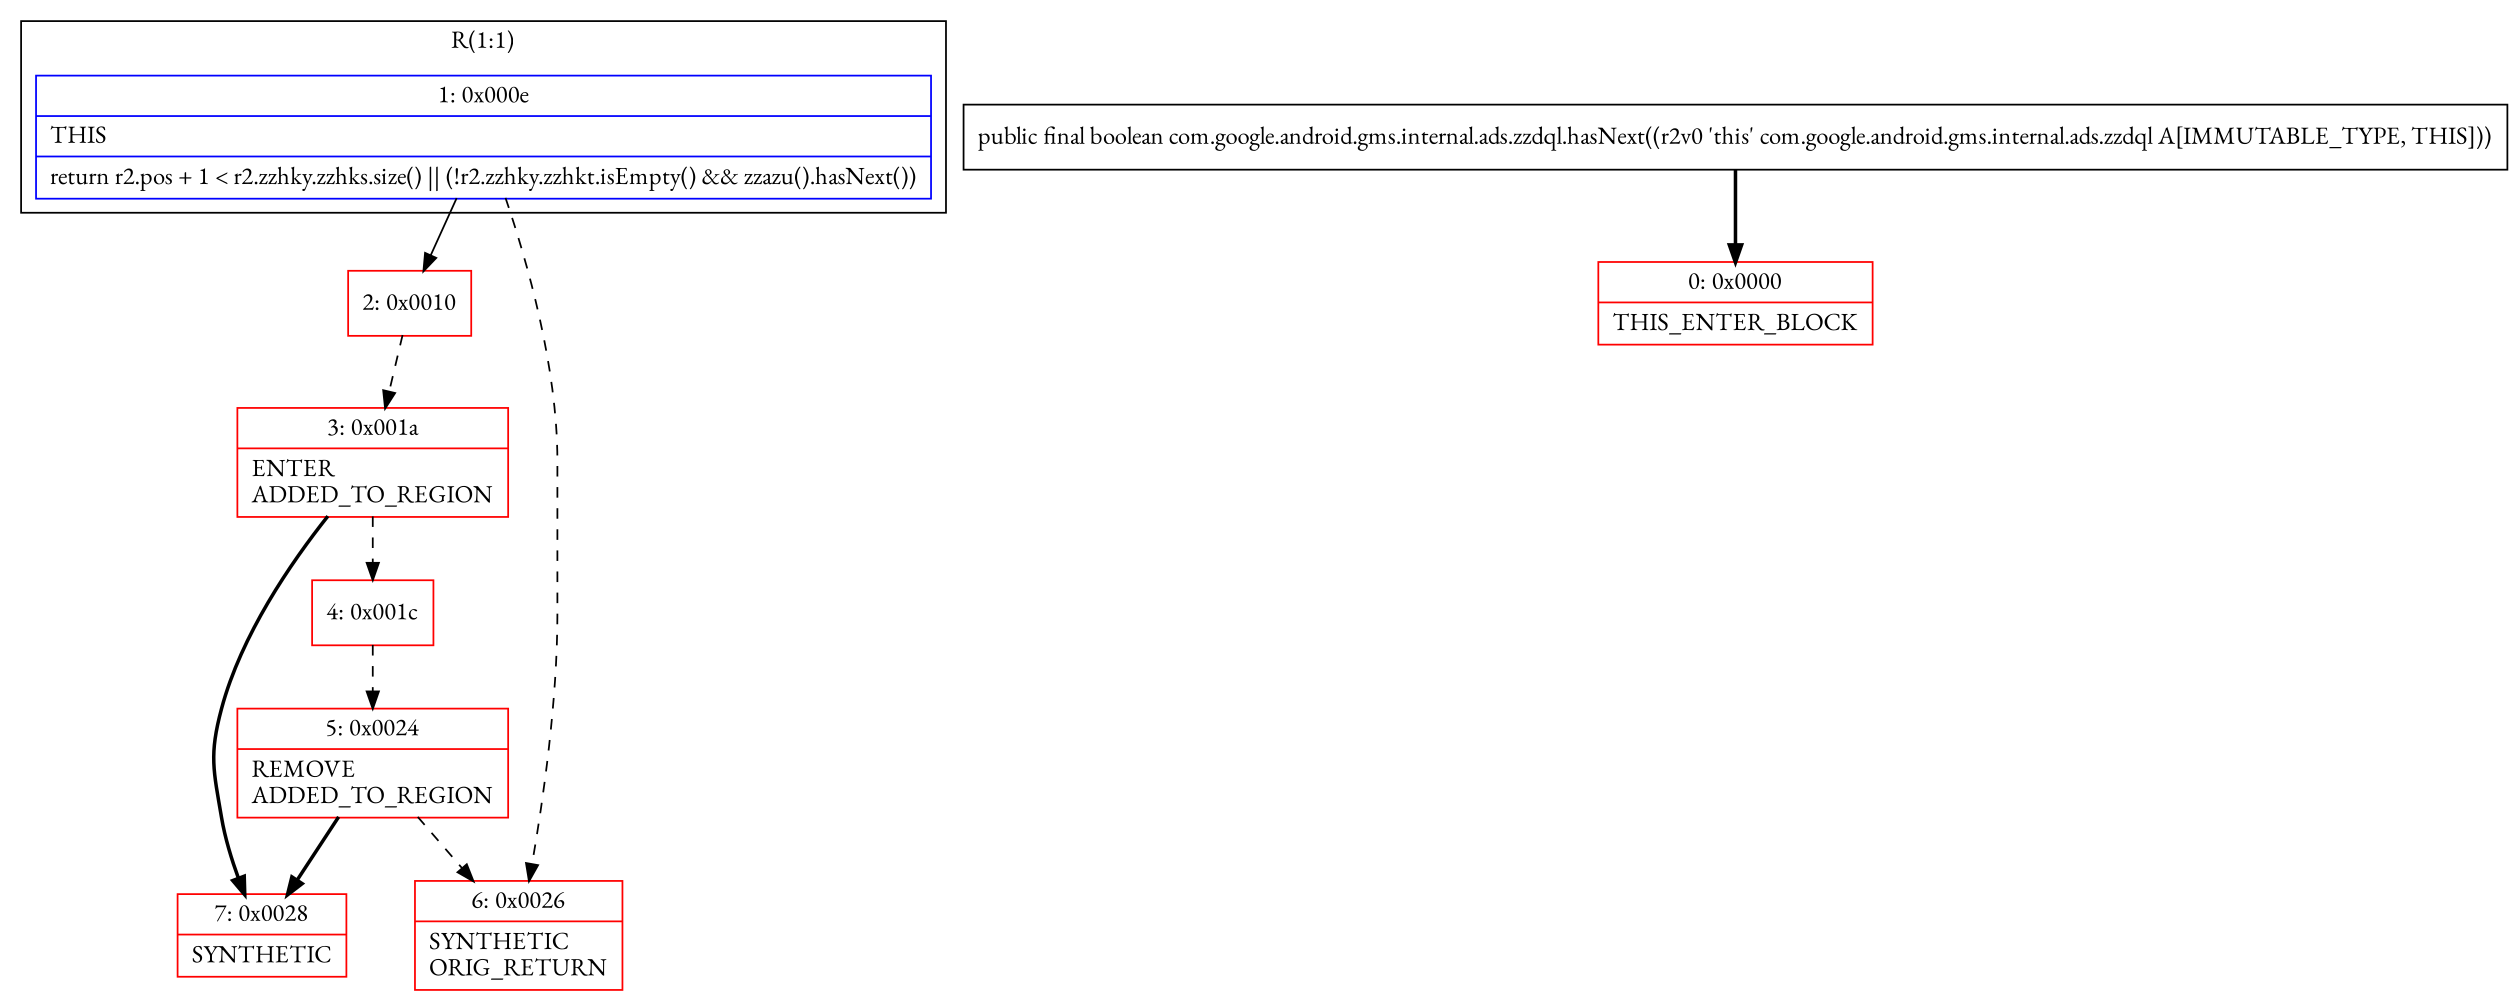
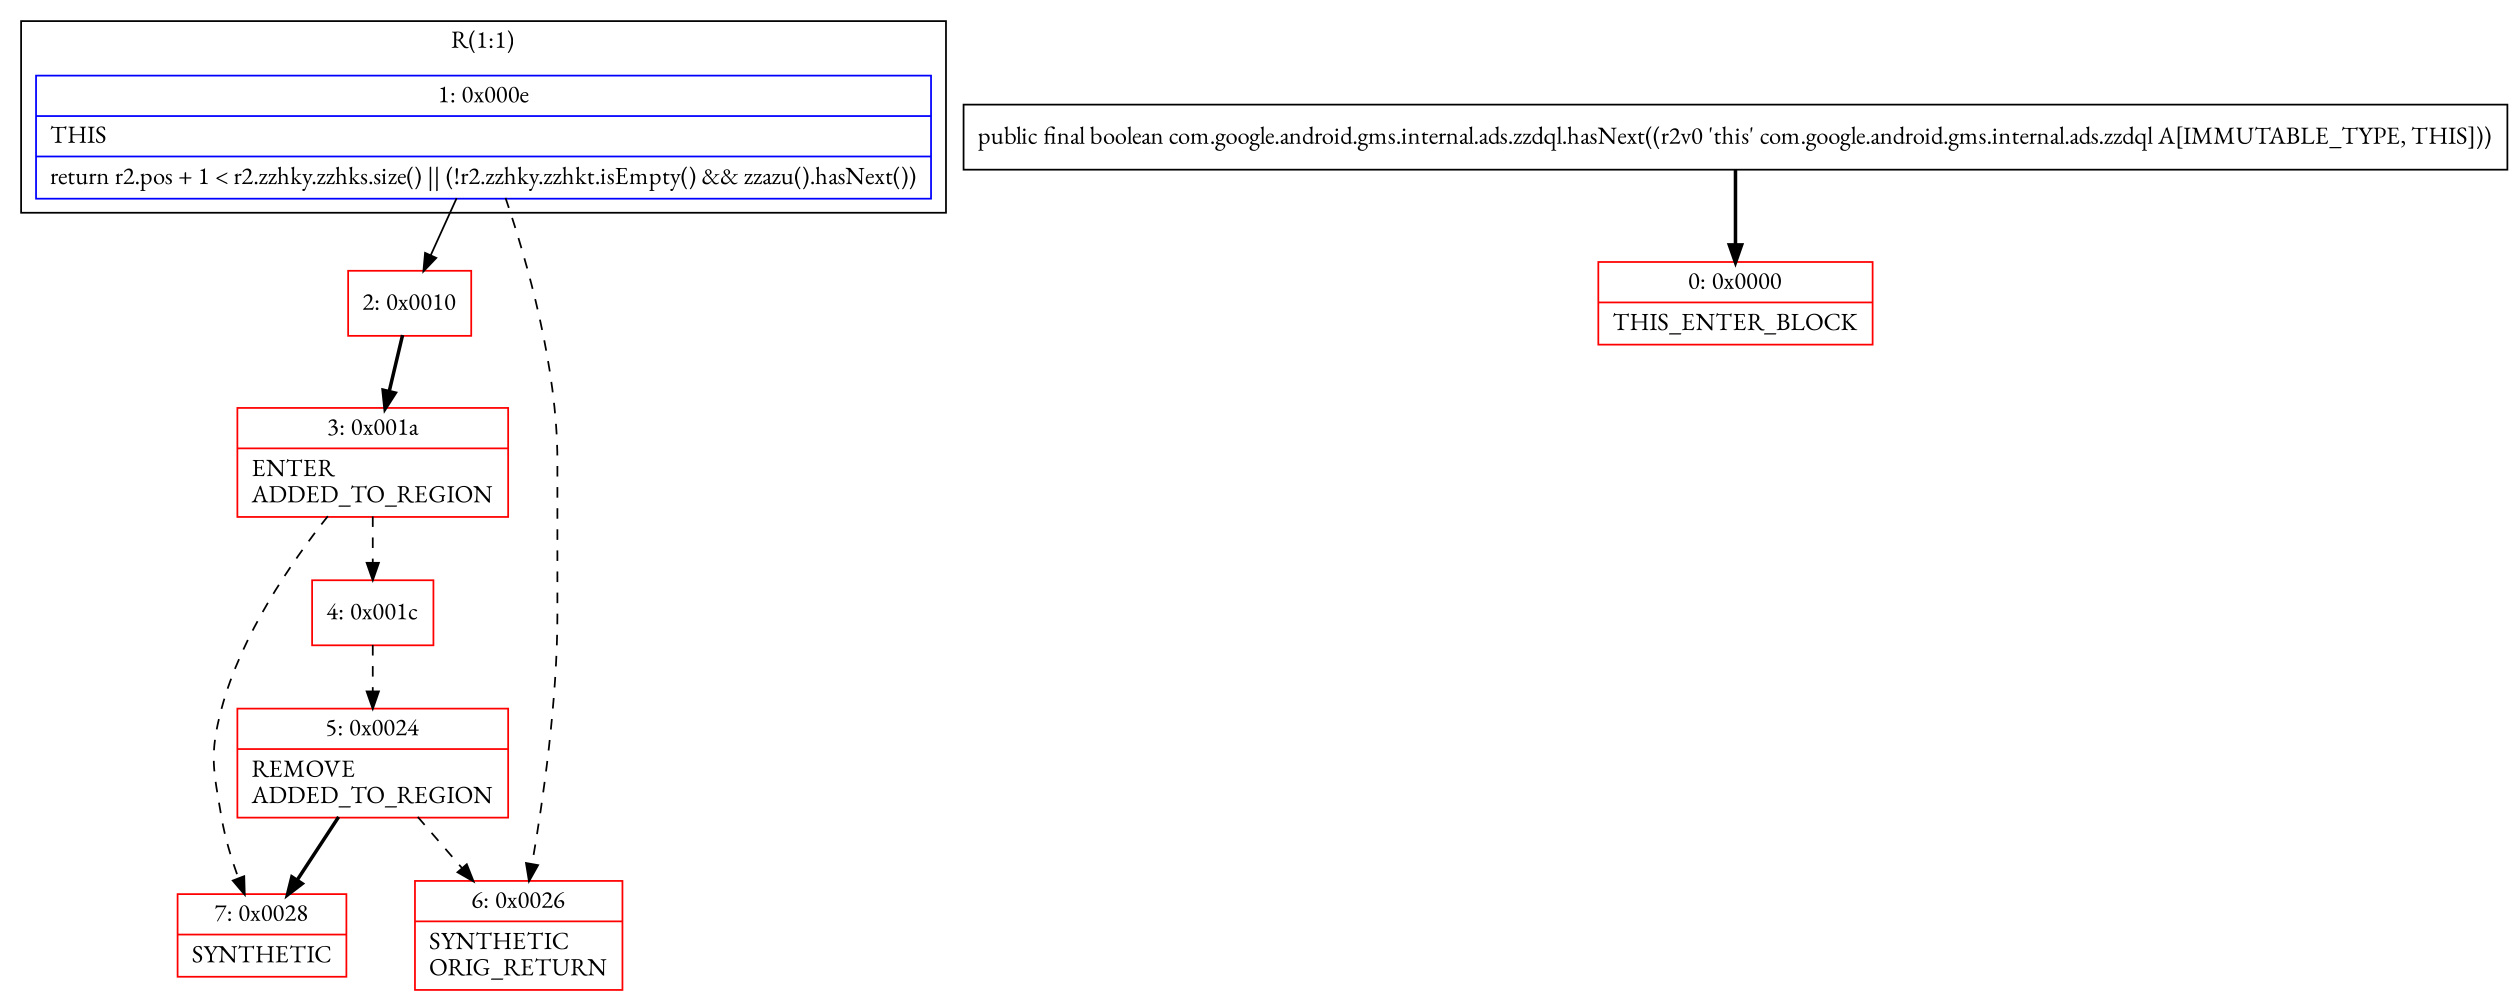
(396, 363) -> (396, 363)
(229, 686) -> (229, 686)
